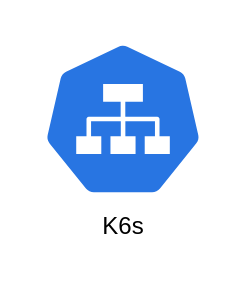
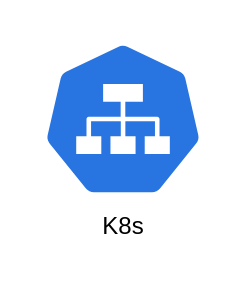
(124, 227) -> (124, 227)
